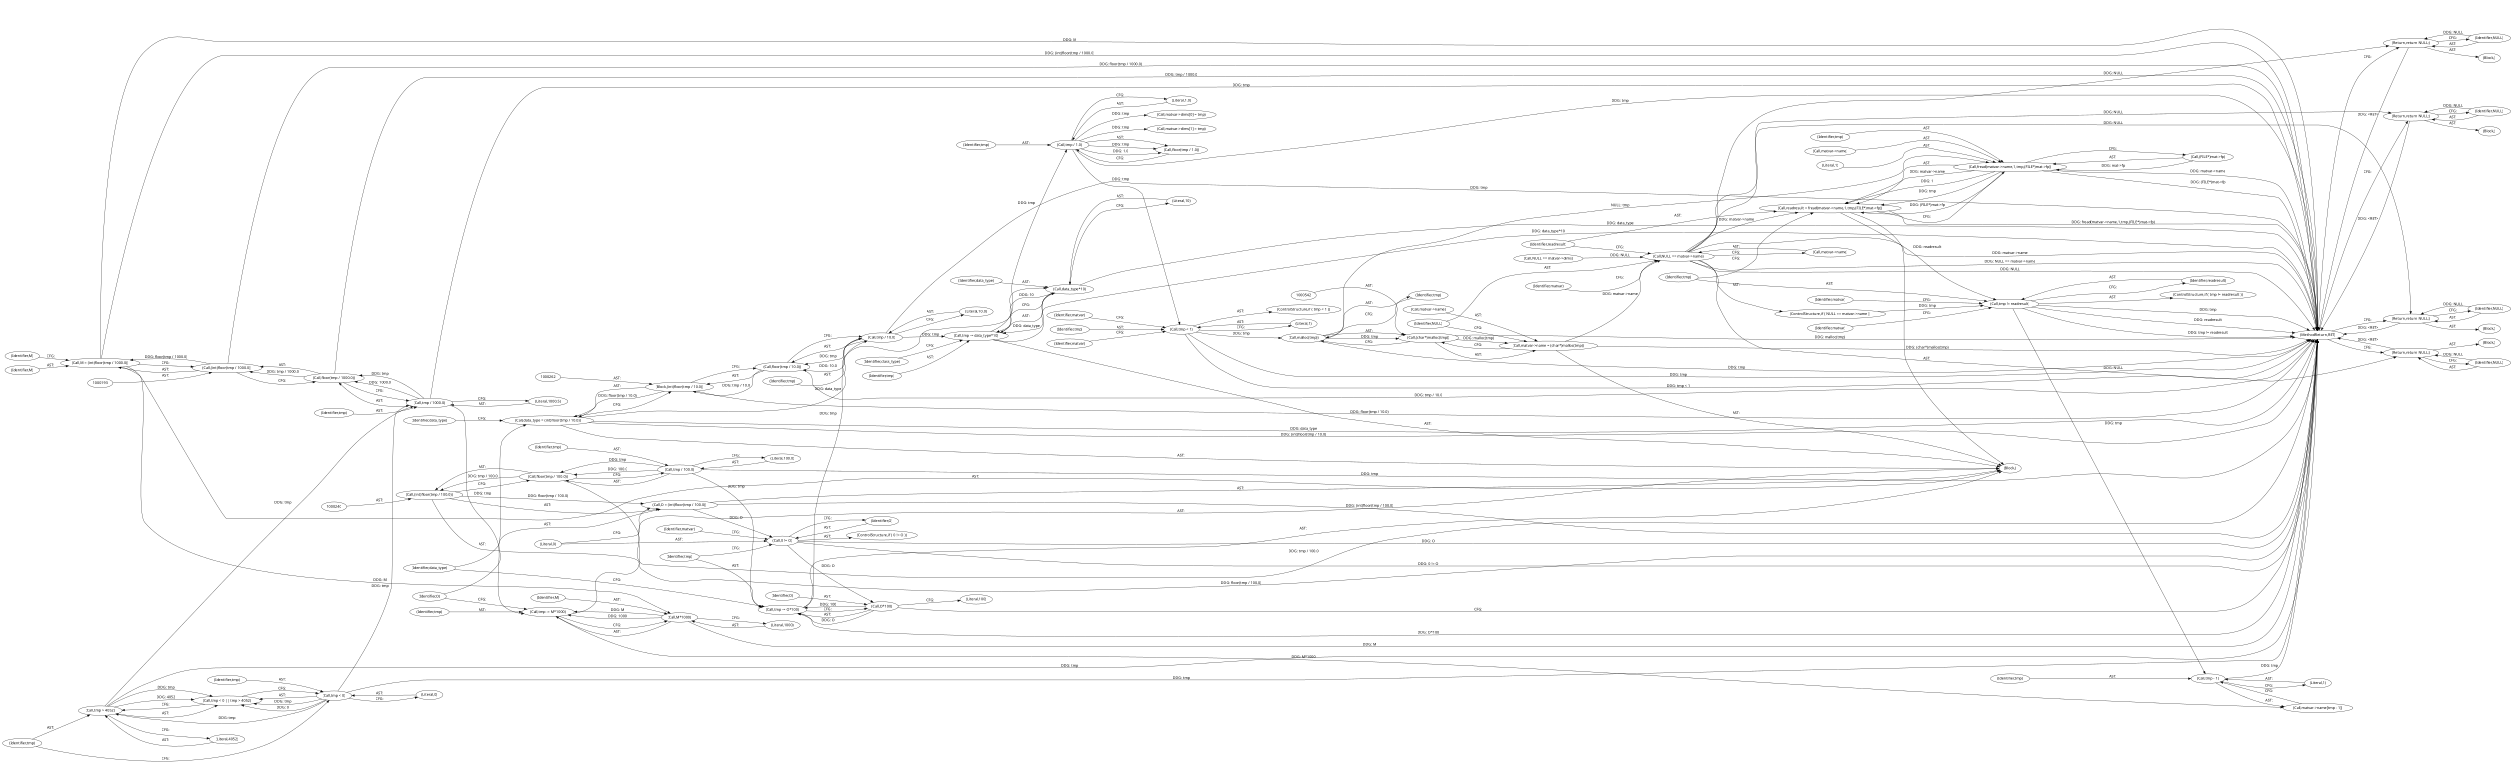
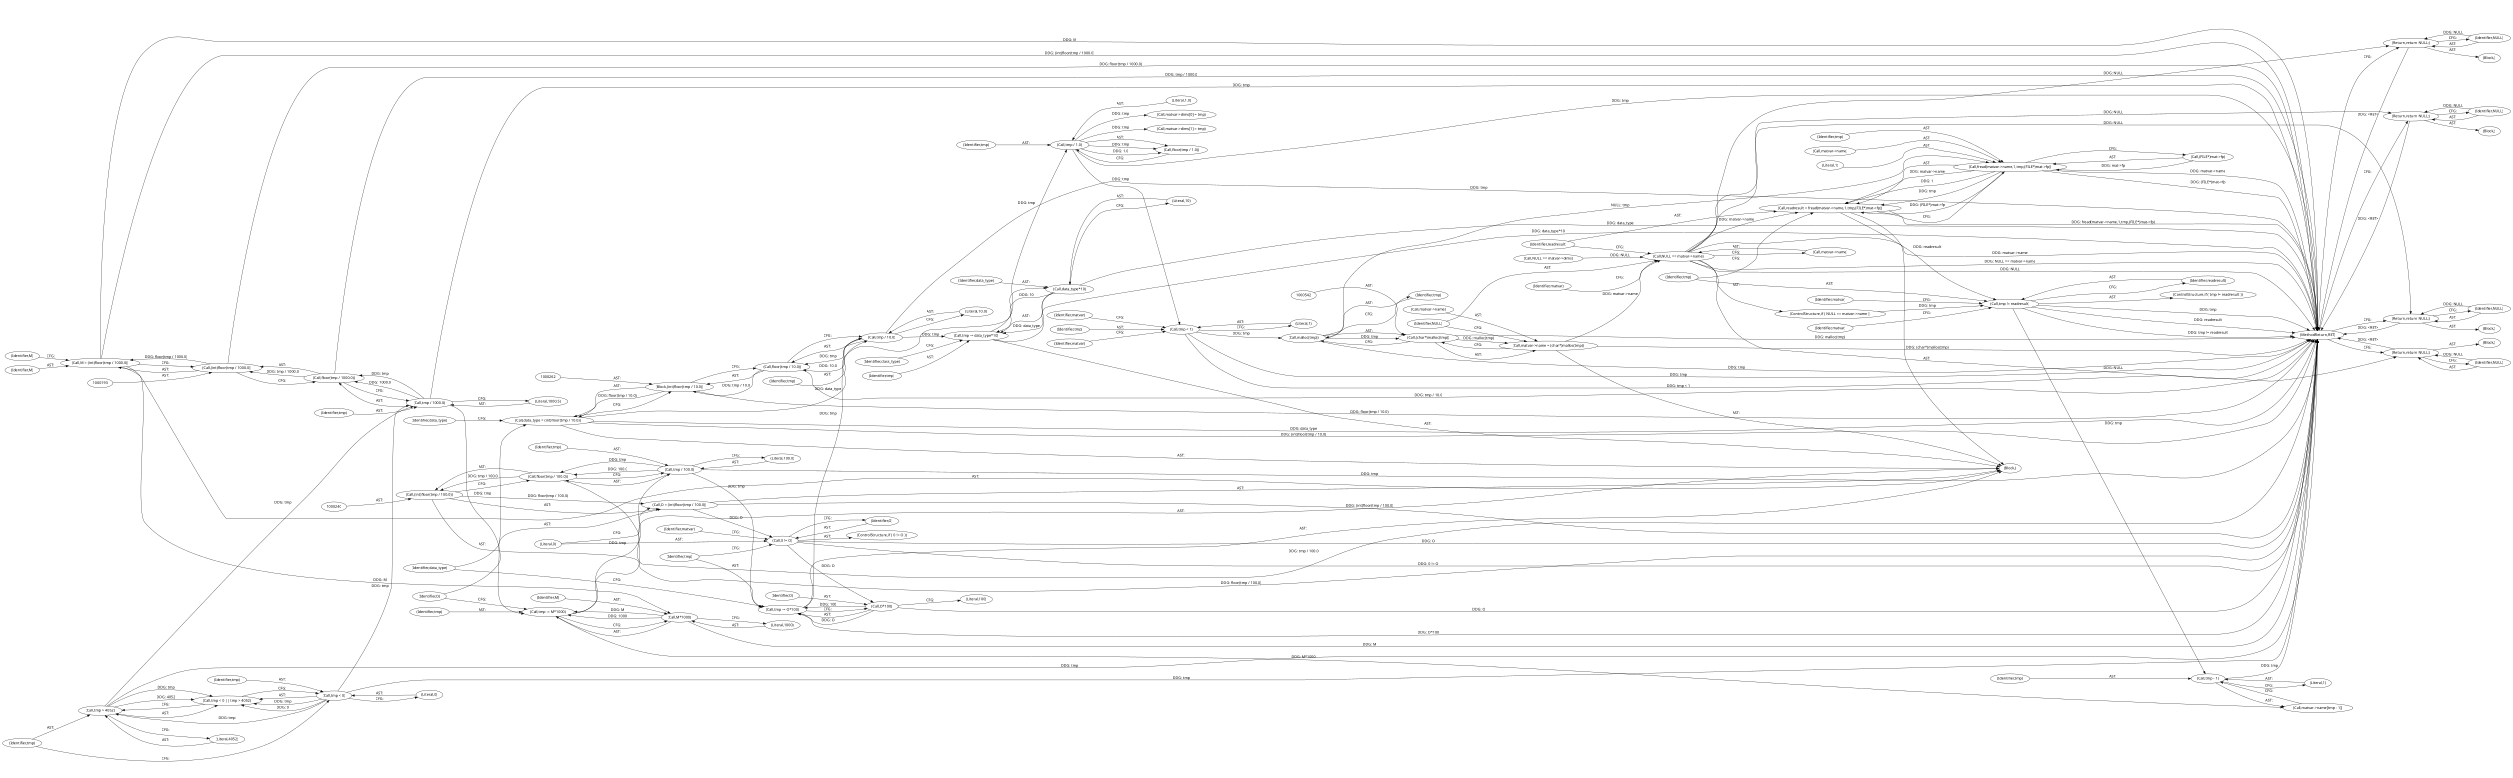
(1107, 99) -> none
(1023, 309) -> none
(1304, 310) -> none
none -> (629, 553)
(1479, 609) -> (1479, 609)
